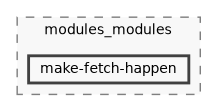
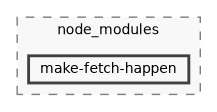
(109, 31) -> (109, 31)
